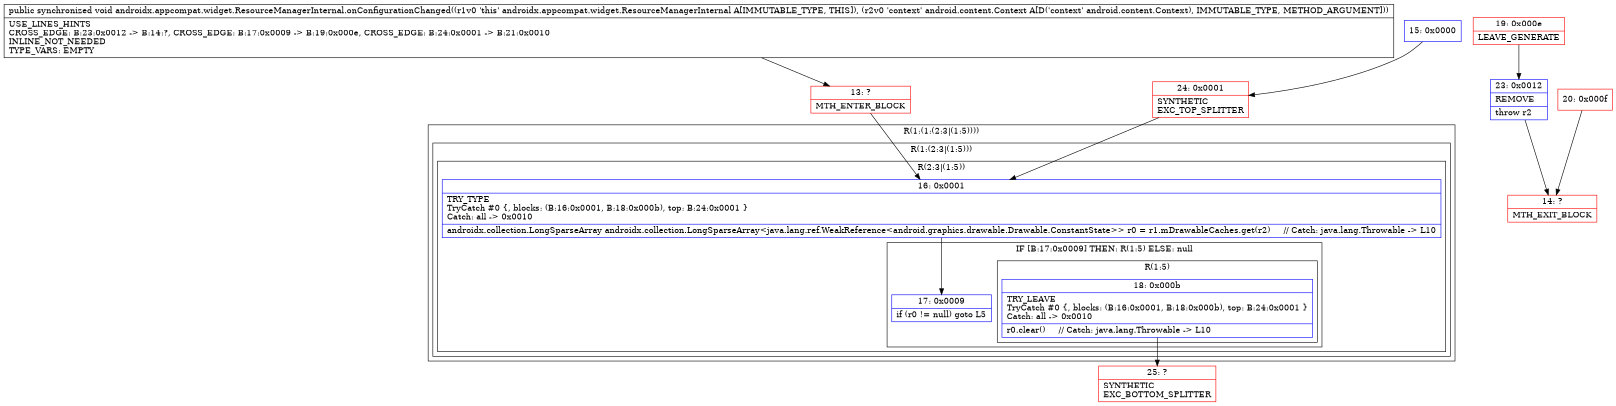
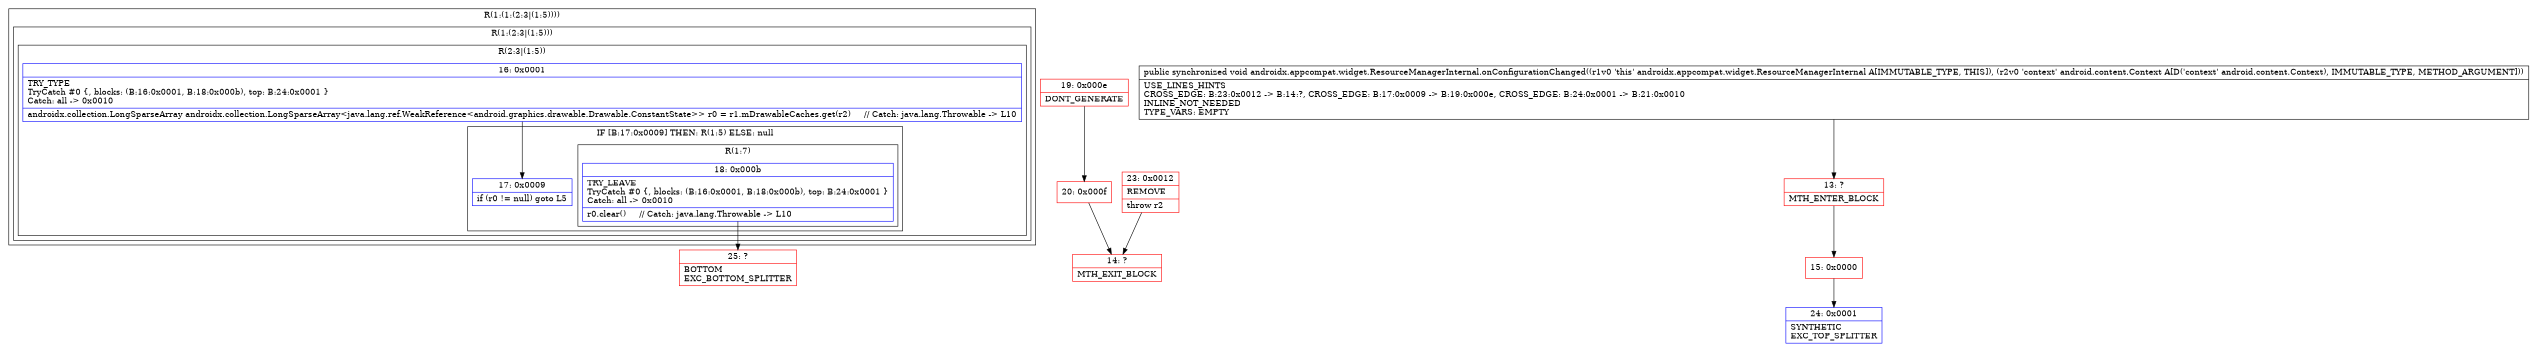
(1433, 31) -> (1834, 268)
(1519, 38) -> (1084, 99)
(1519, 59) -> (1084, 141)
(1201, 100) -> (1834, 325)
(1519, 100) -> (1151, 192)
(896, 147) -> (1834, 228)
(1087, 147) -> none
(1157, 268) -> (738, 152)
(1129, 386) -> (704, 270)
